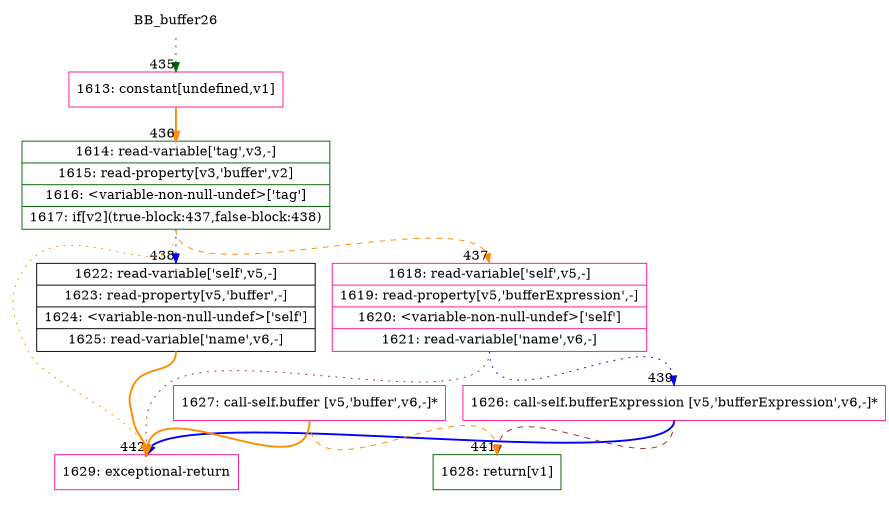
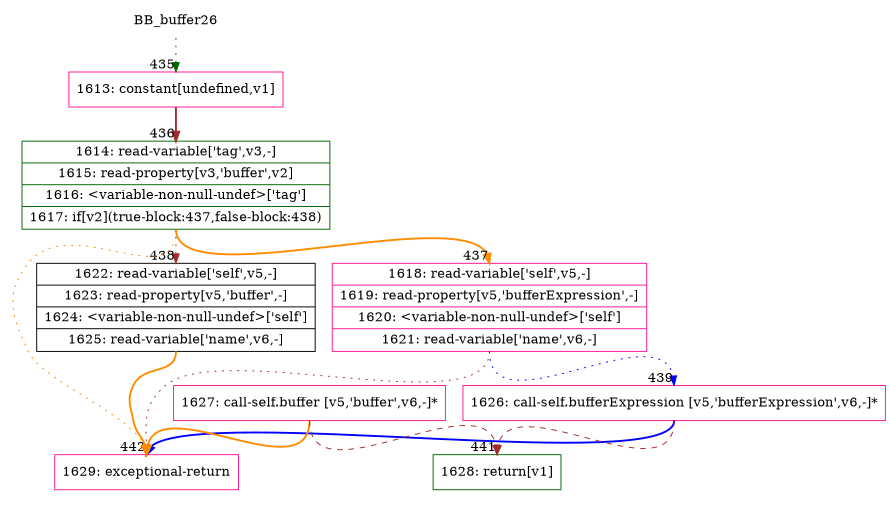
(176, 119) -> (176, 119)
(176, 241) -> (176, 241)
(328, 247) -> (328, 247)
(383, 443) -> (383, 443)
